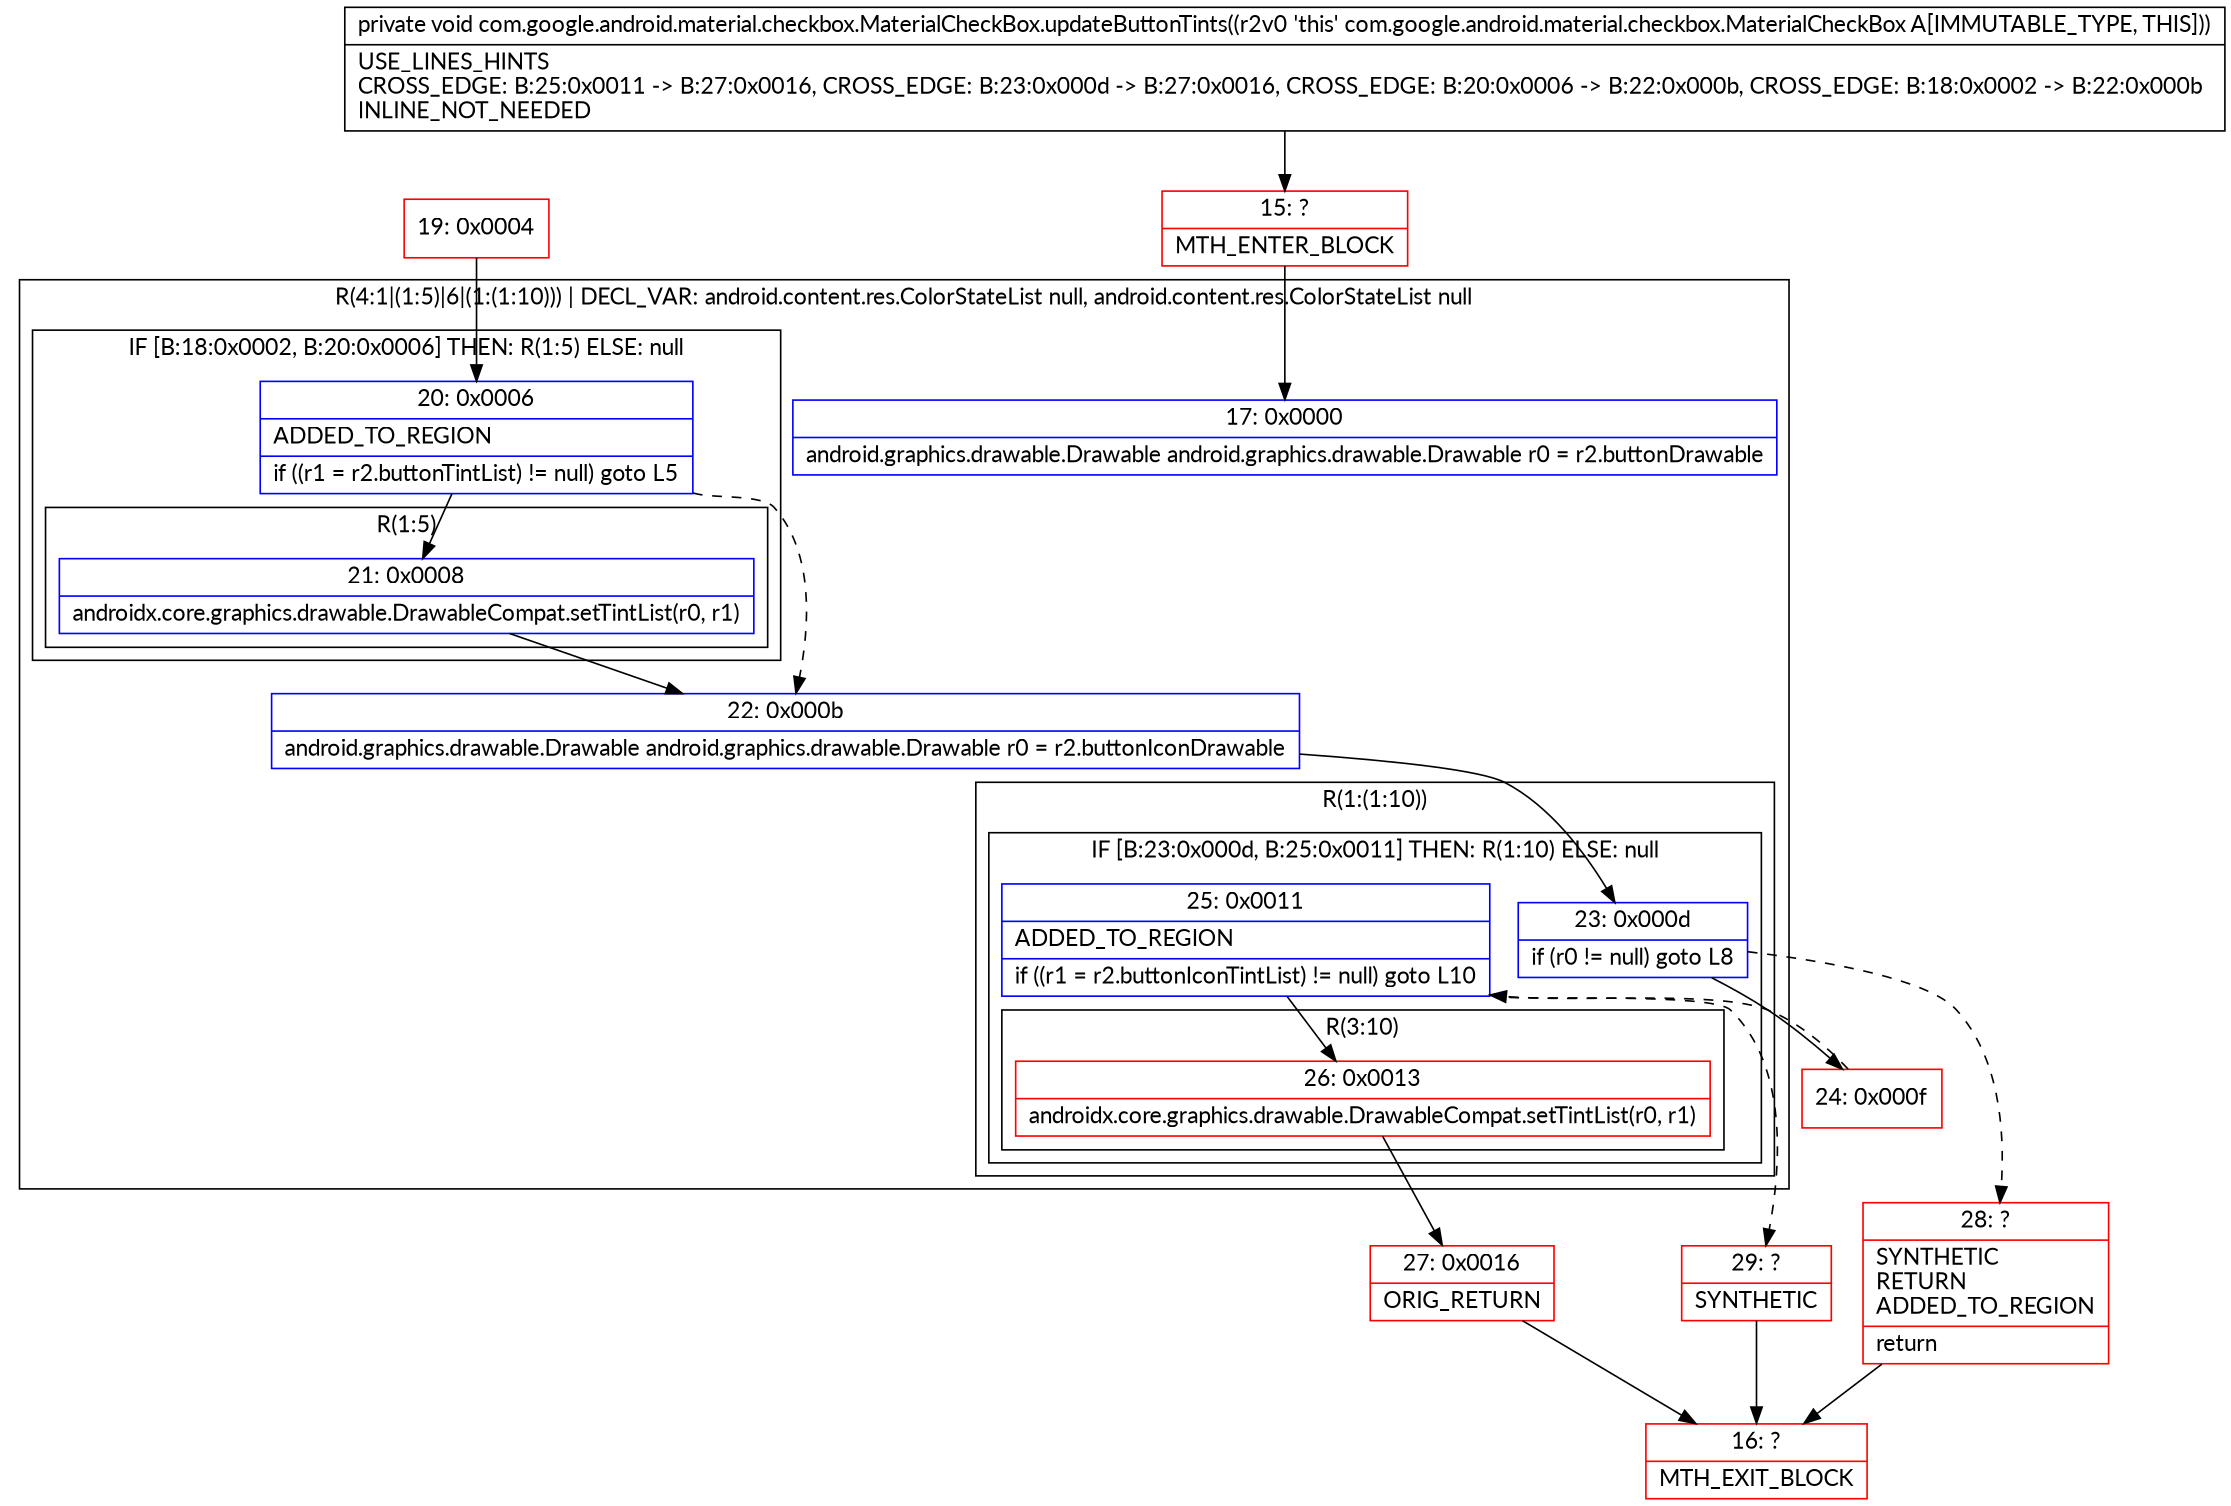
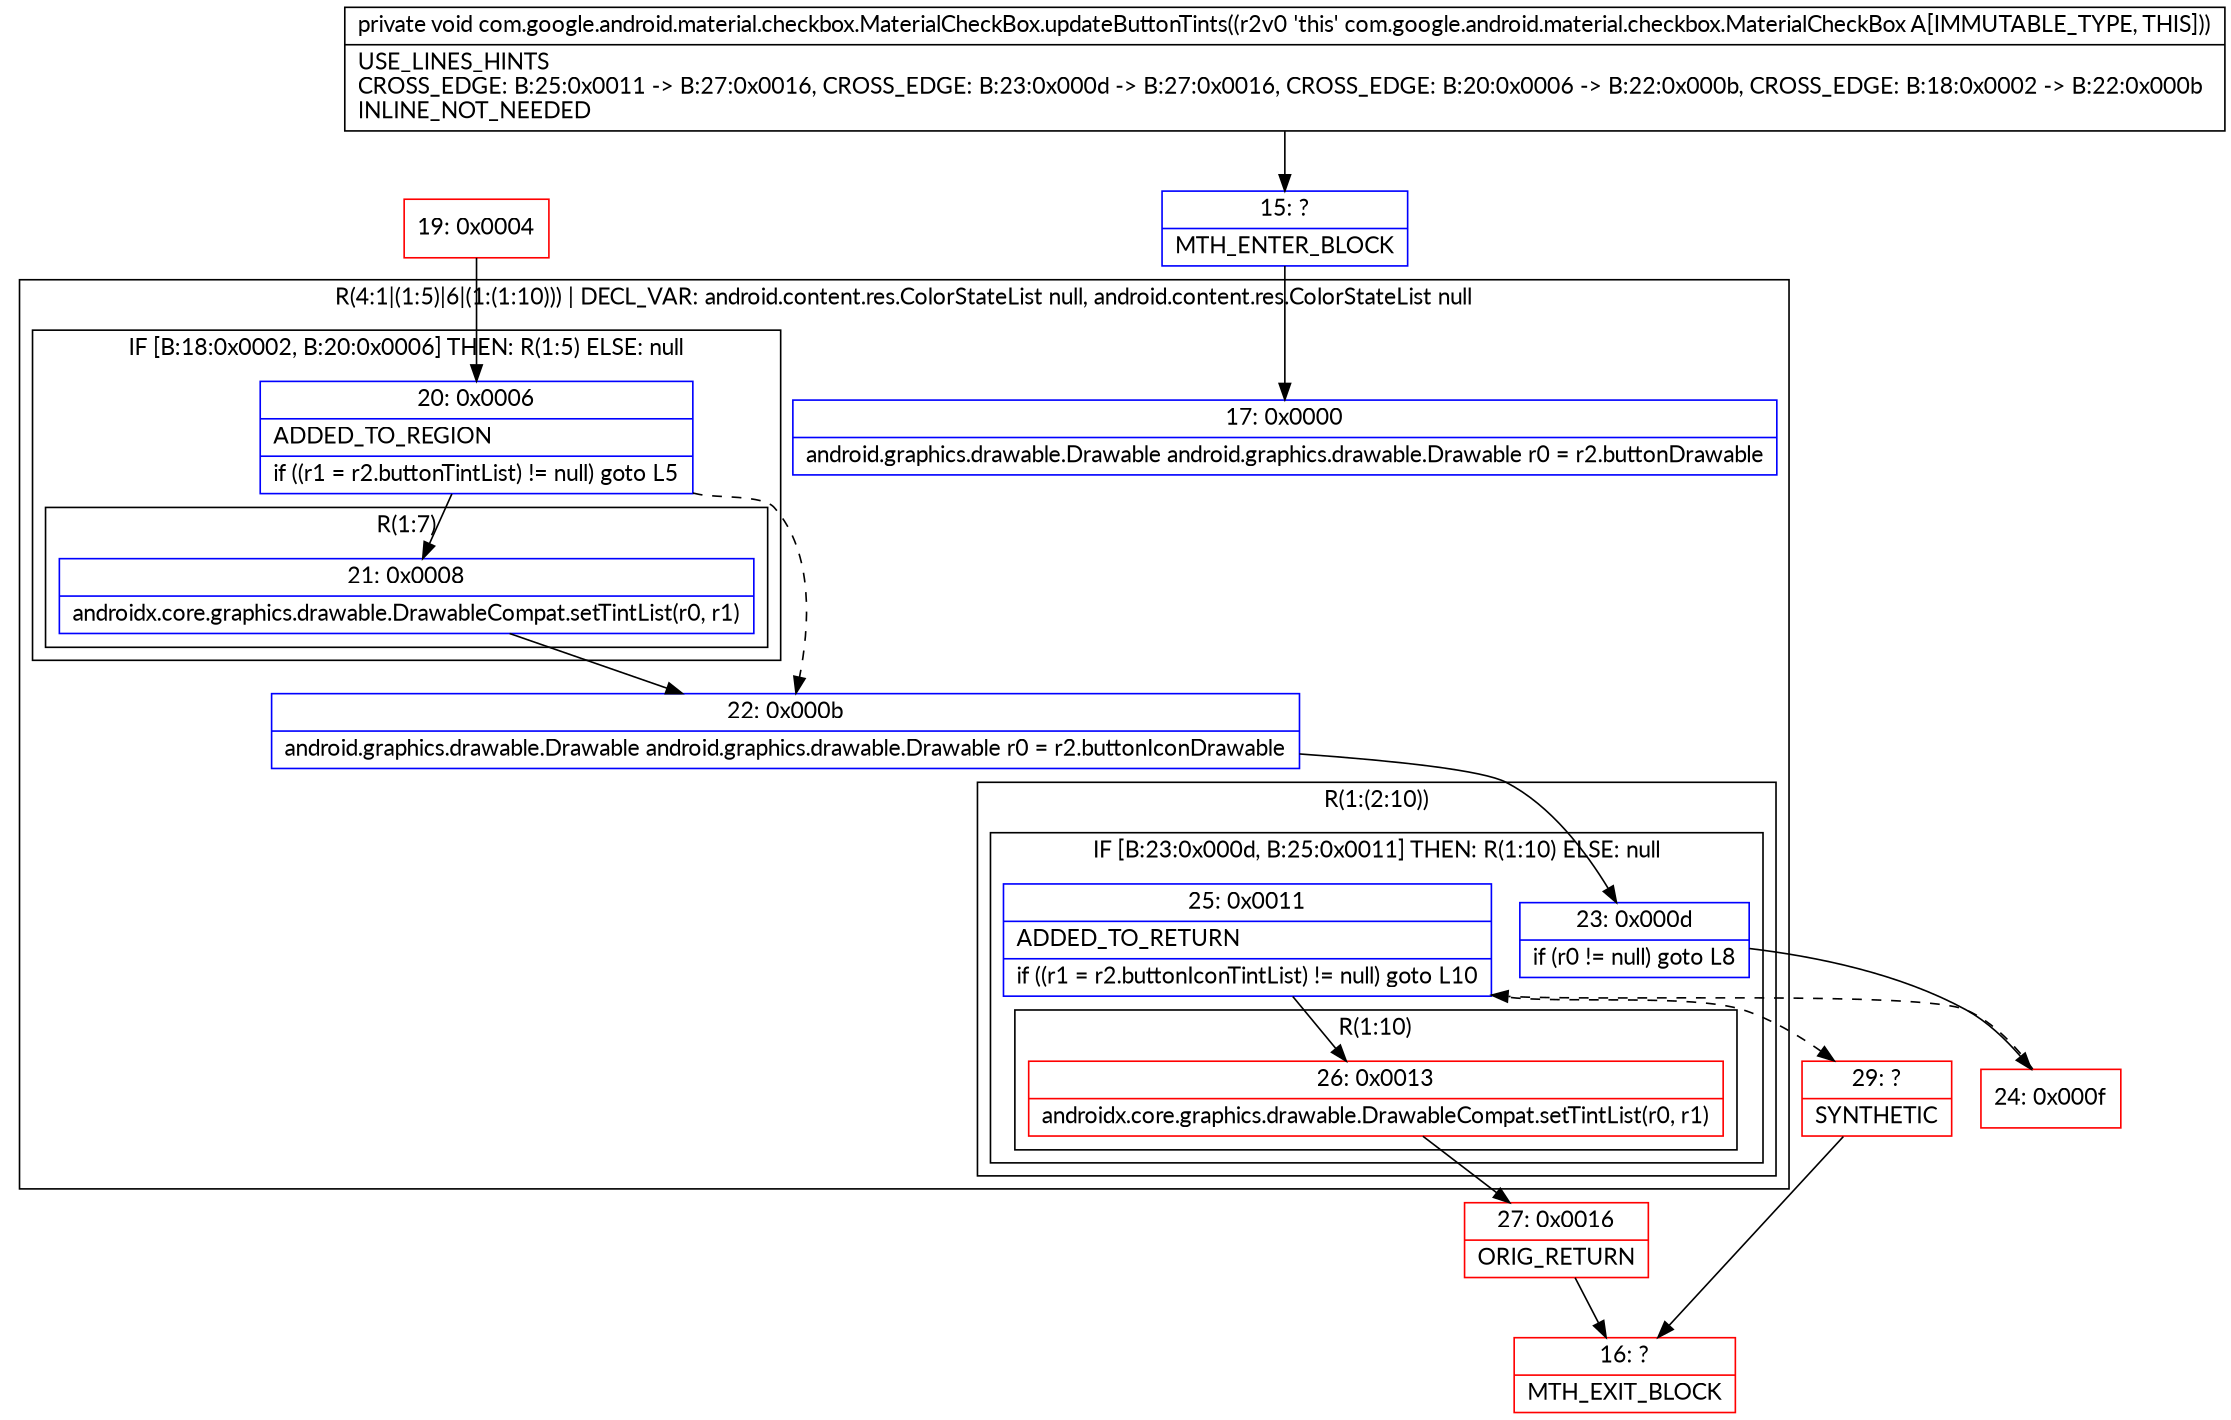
(1285, 229) -> (1285, 229)
(407, 526) -> (407, 526)
(1375, 801) -> (1377, 801)
(1125, 939) -> (1129, 939)
(1363, 1029) -> (1376, 1029)
(1986, 1283) -> none
